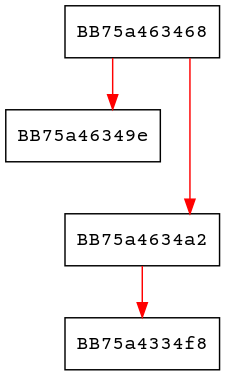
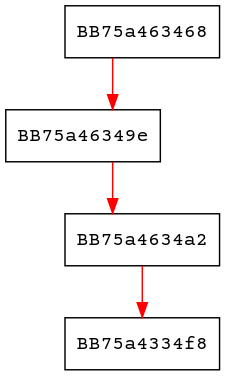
(190, 129) -> (113, 180)
